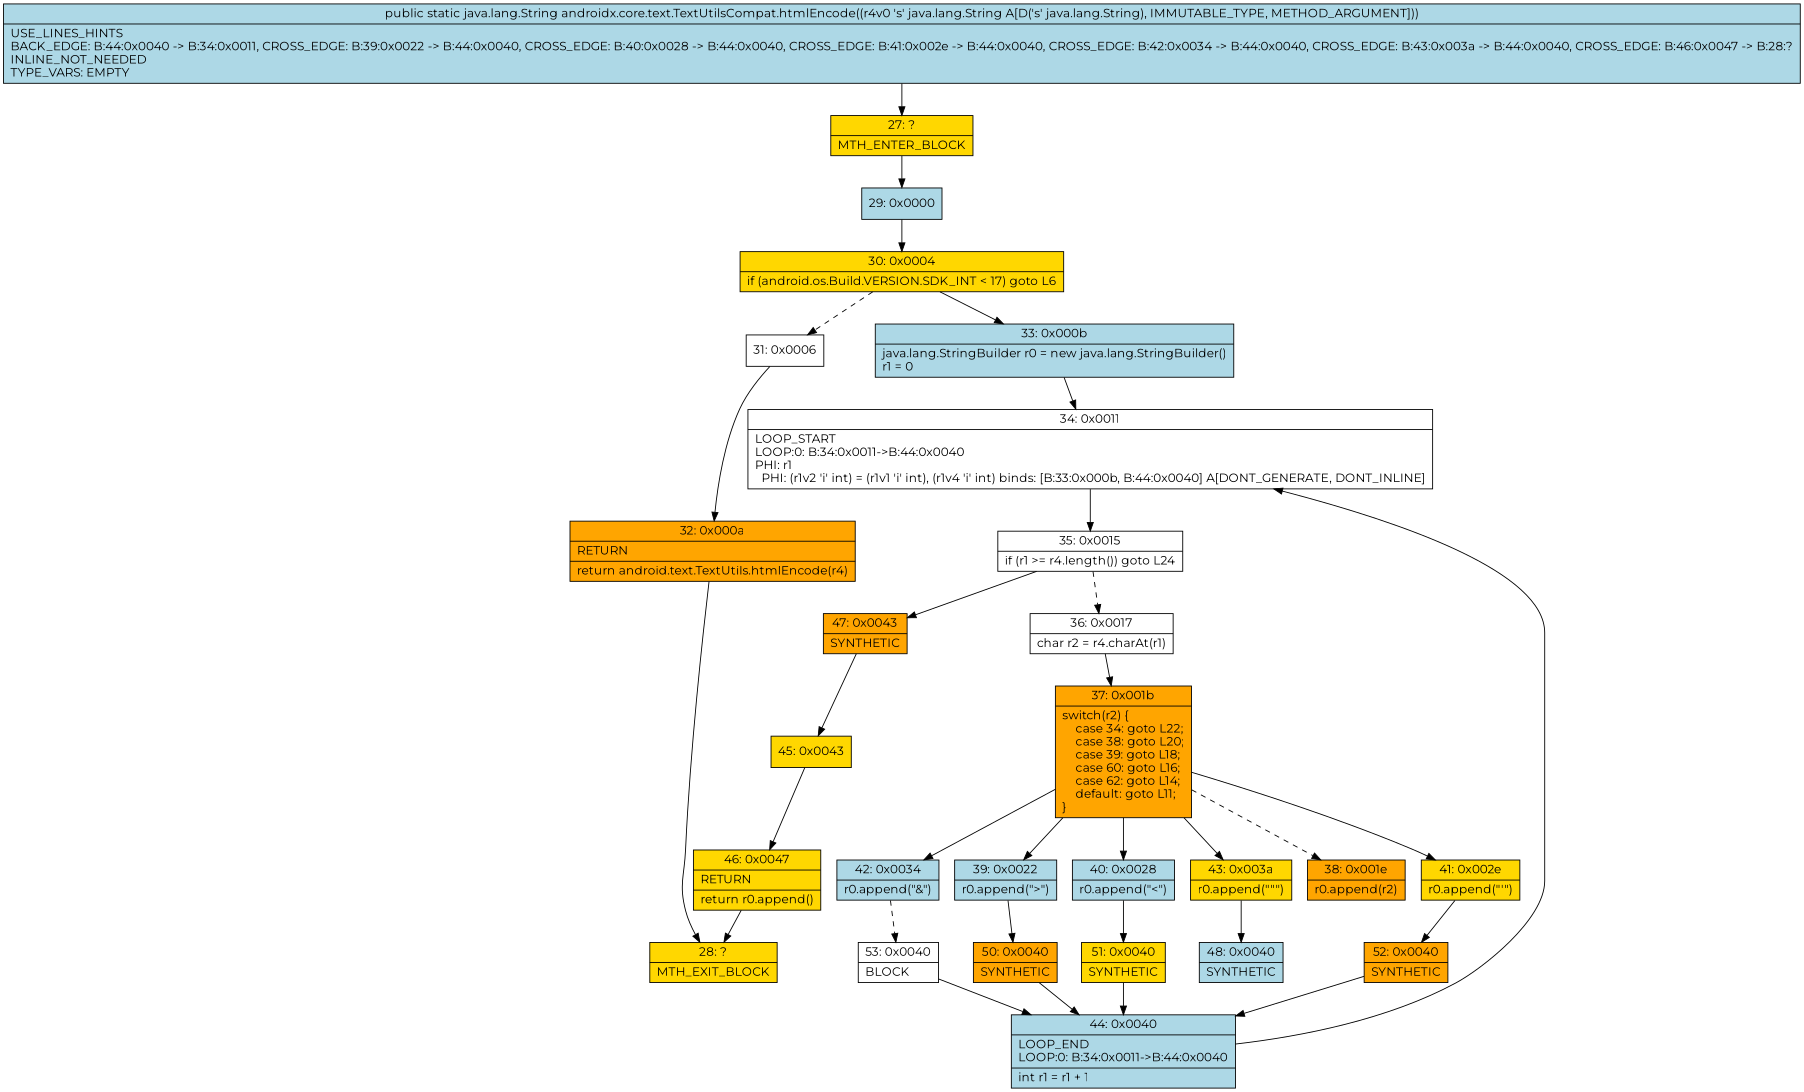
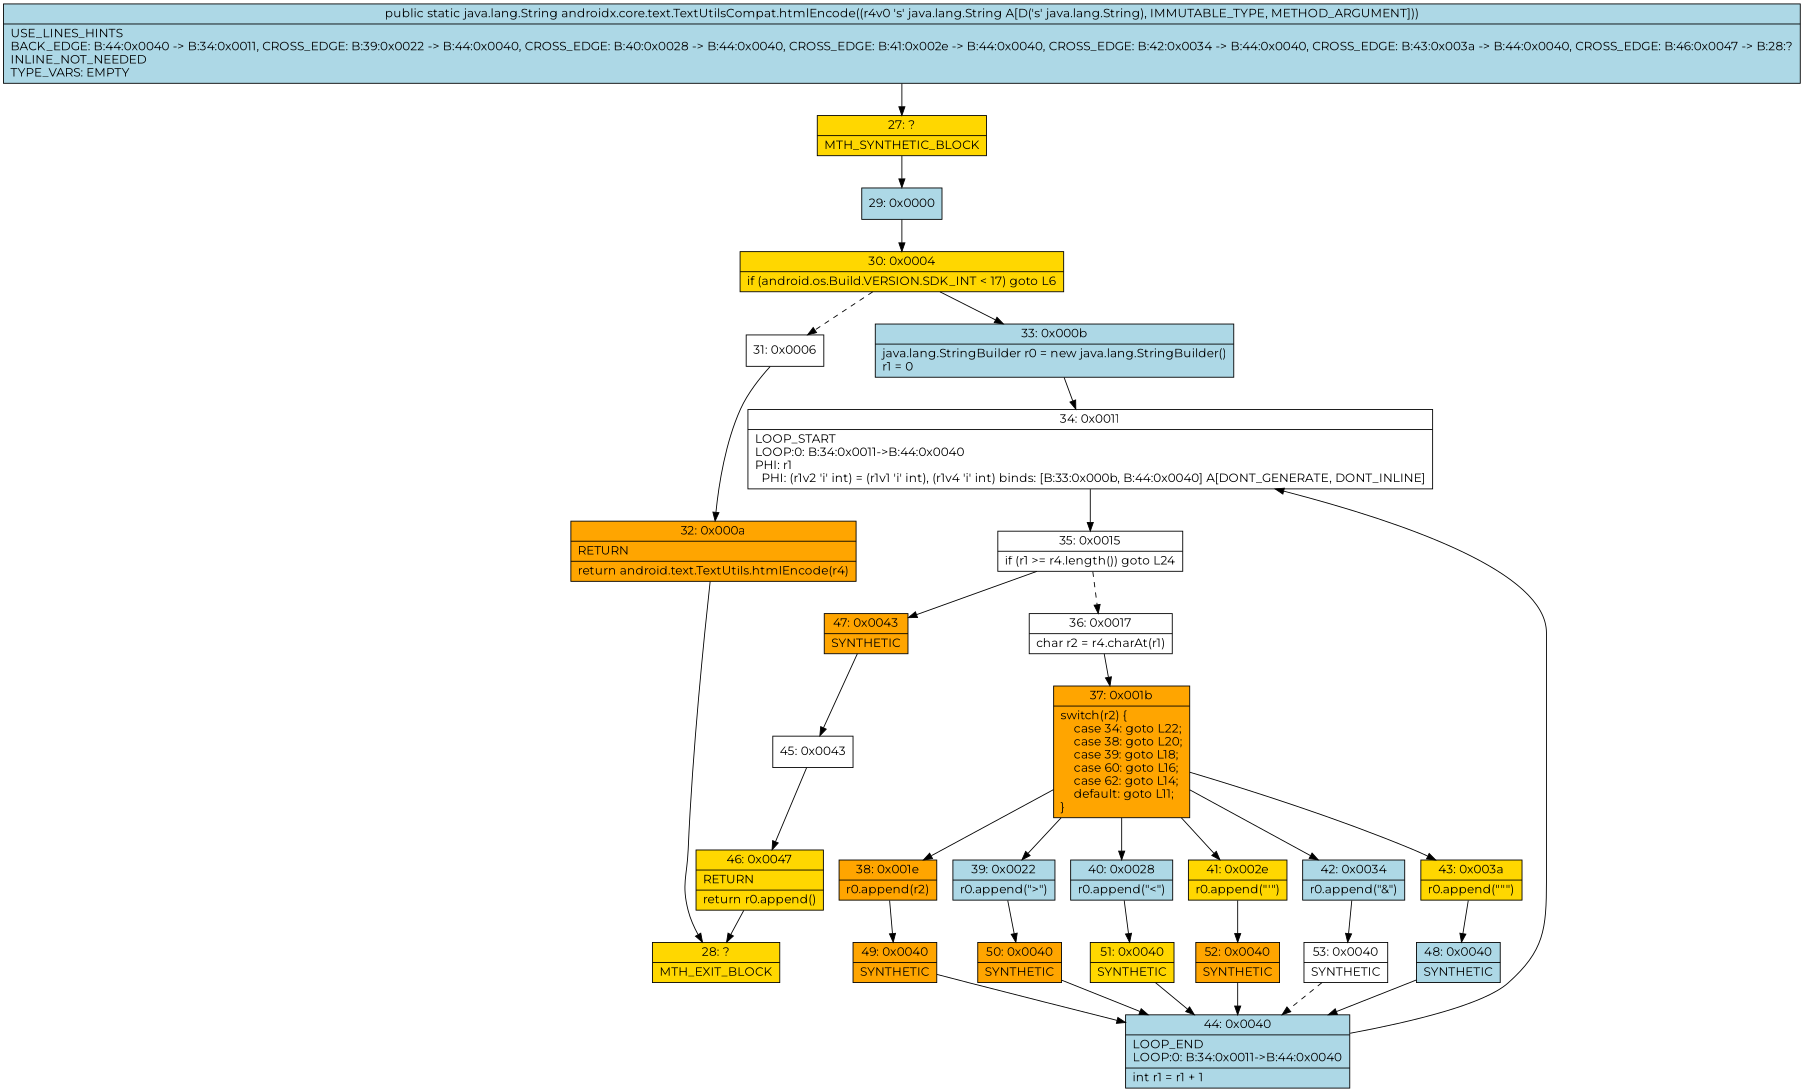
(902, 145) -> (902, 145)
(811, 752) -> (813, 752)
(1252, 823) -> (992, 823)
(893, 917) -> (1350, 917)
none -> (895, 962)
(887, 972) -> (1346, 972)
(981, 995) -> (1306, 996)
none -> (1376, 996)
